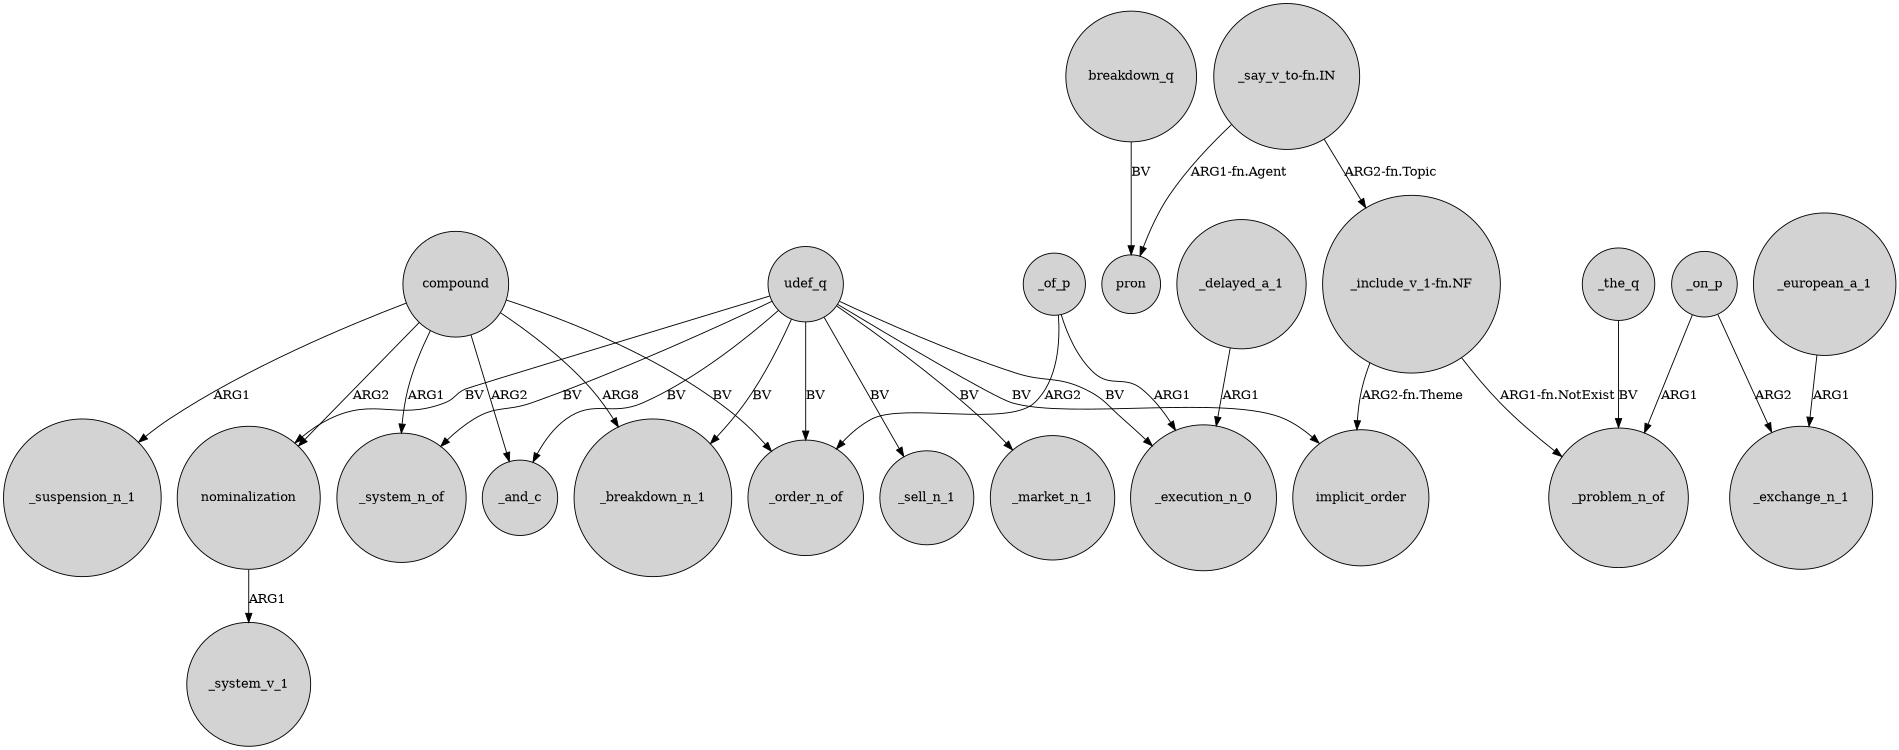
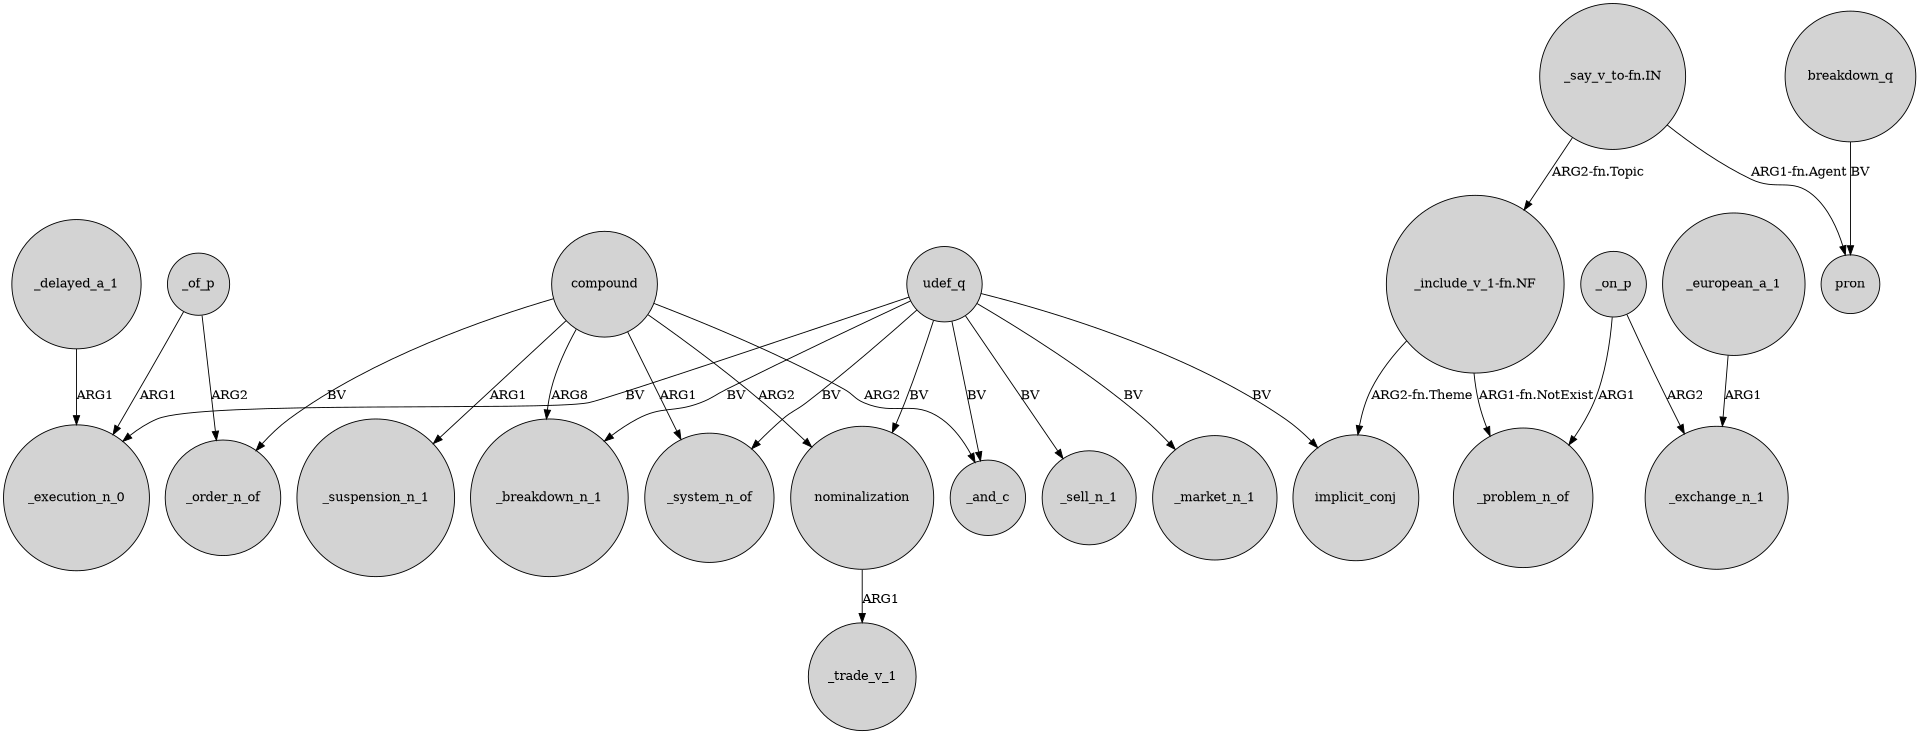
(1619, 284) -> none
(806, 376) -> none
(1361, 498) -> (1356, 498)
(249, 684) -> (862, 677)
